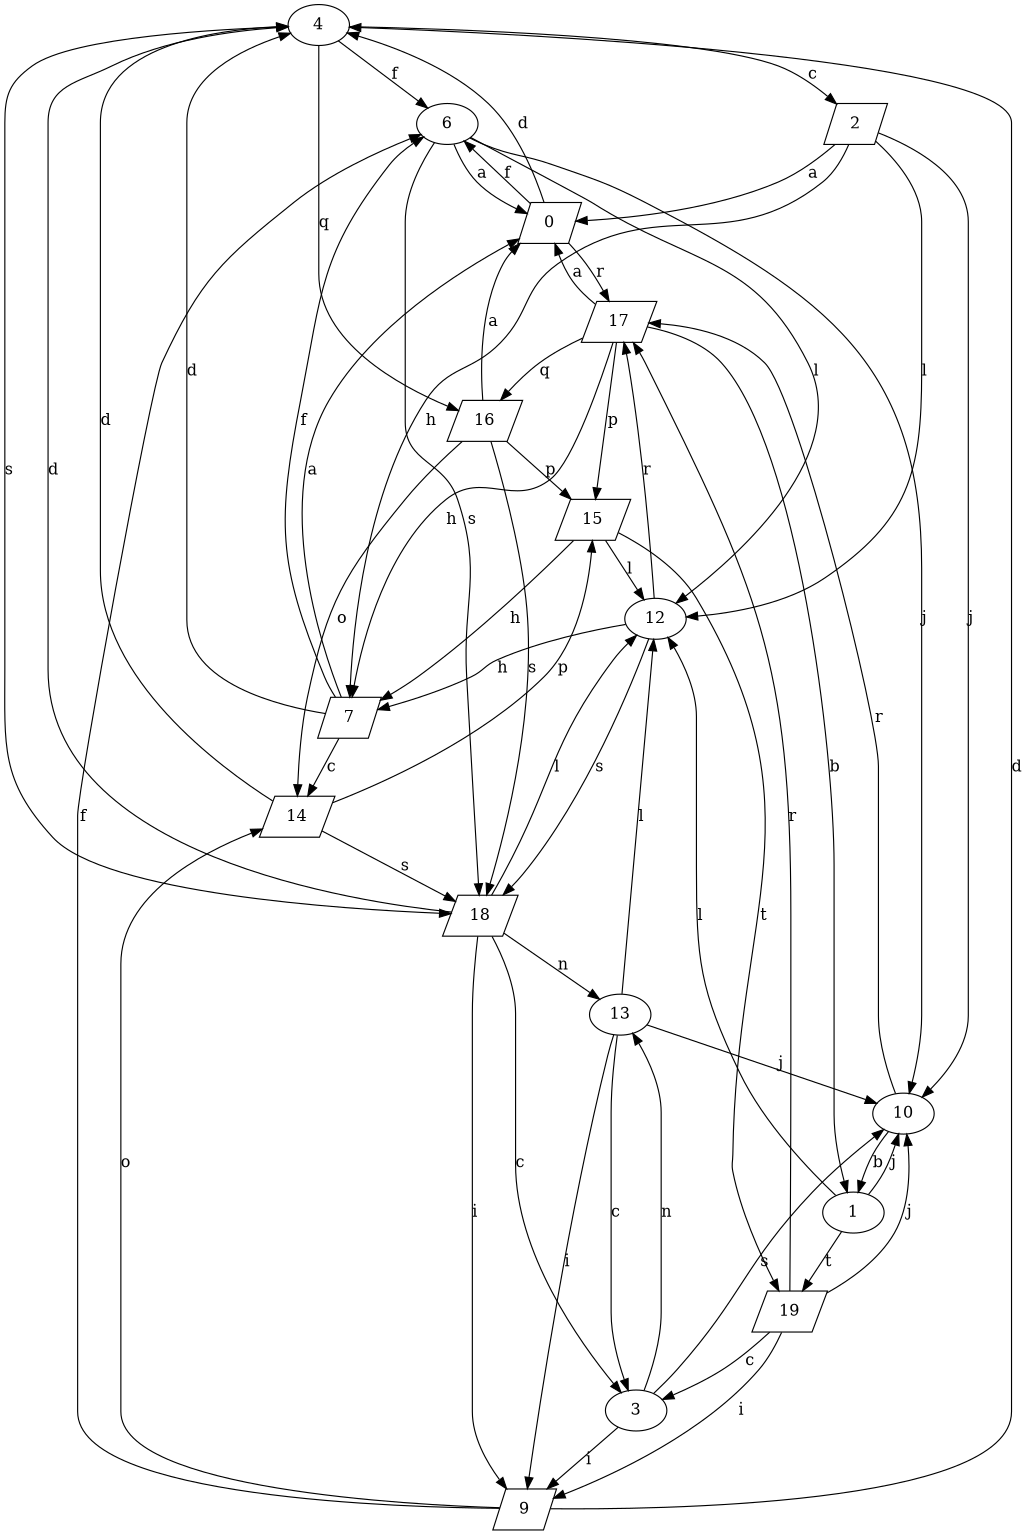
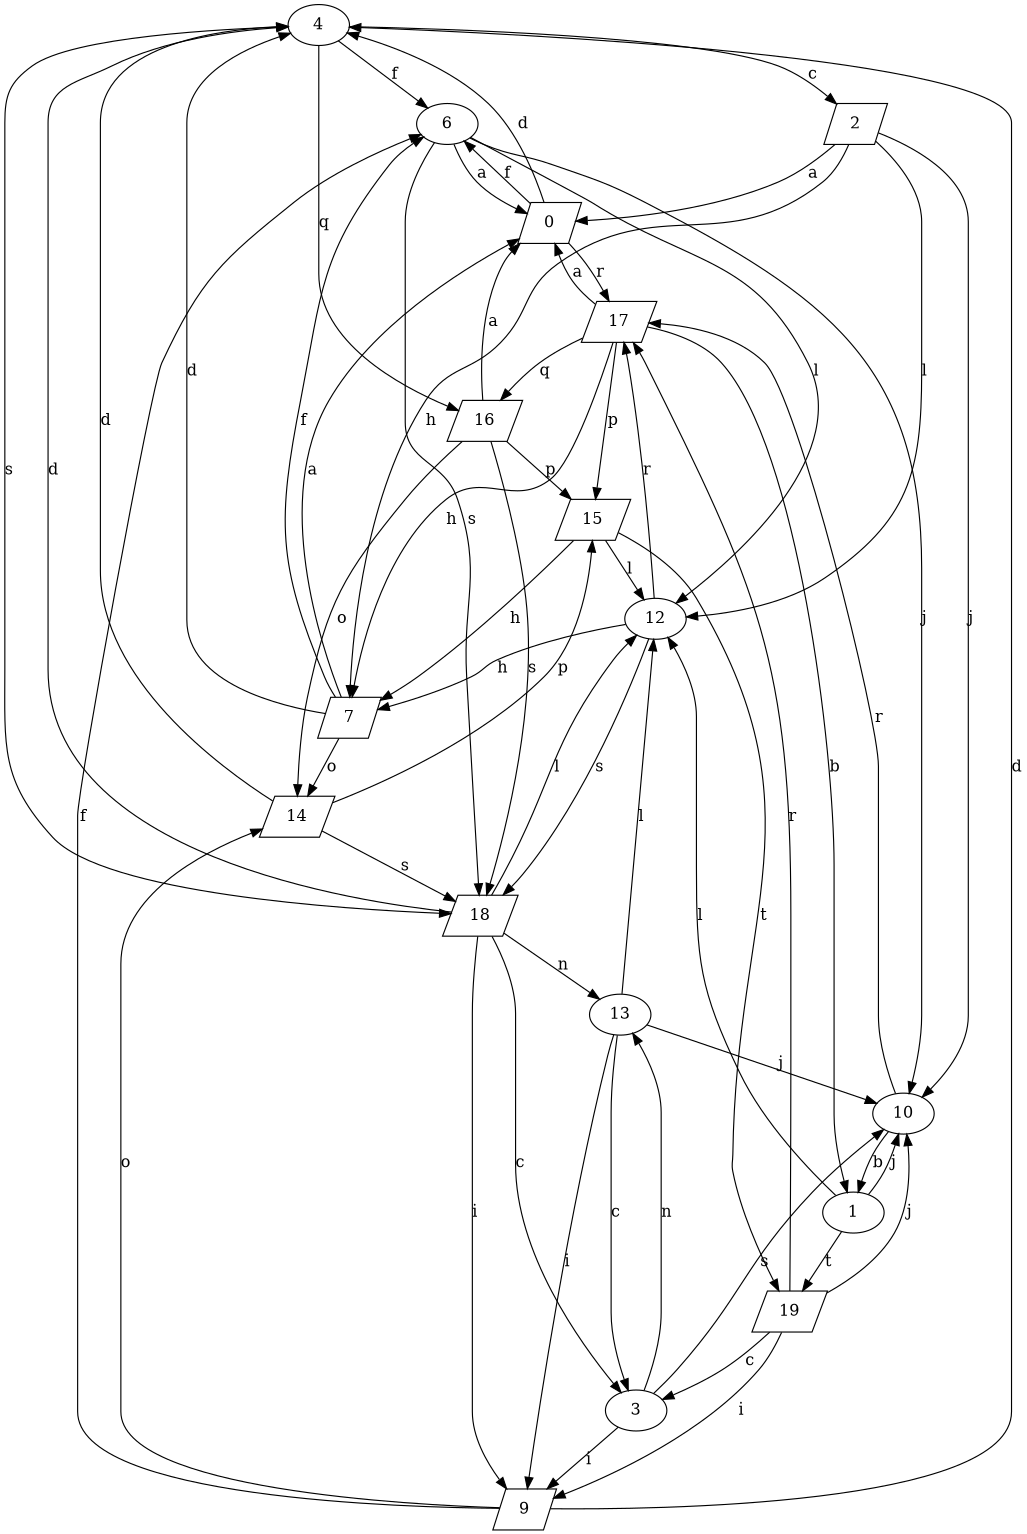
(331, 767) -> (332, 767)
